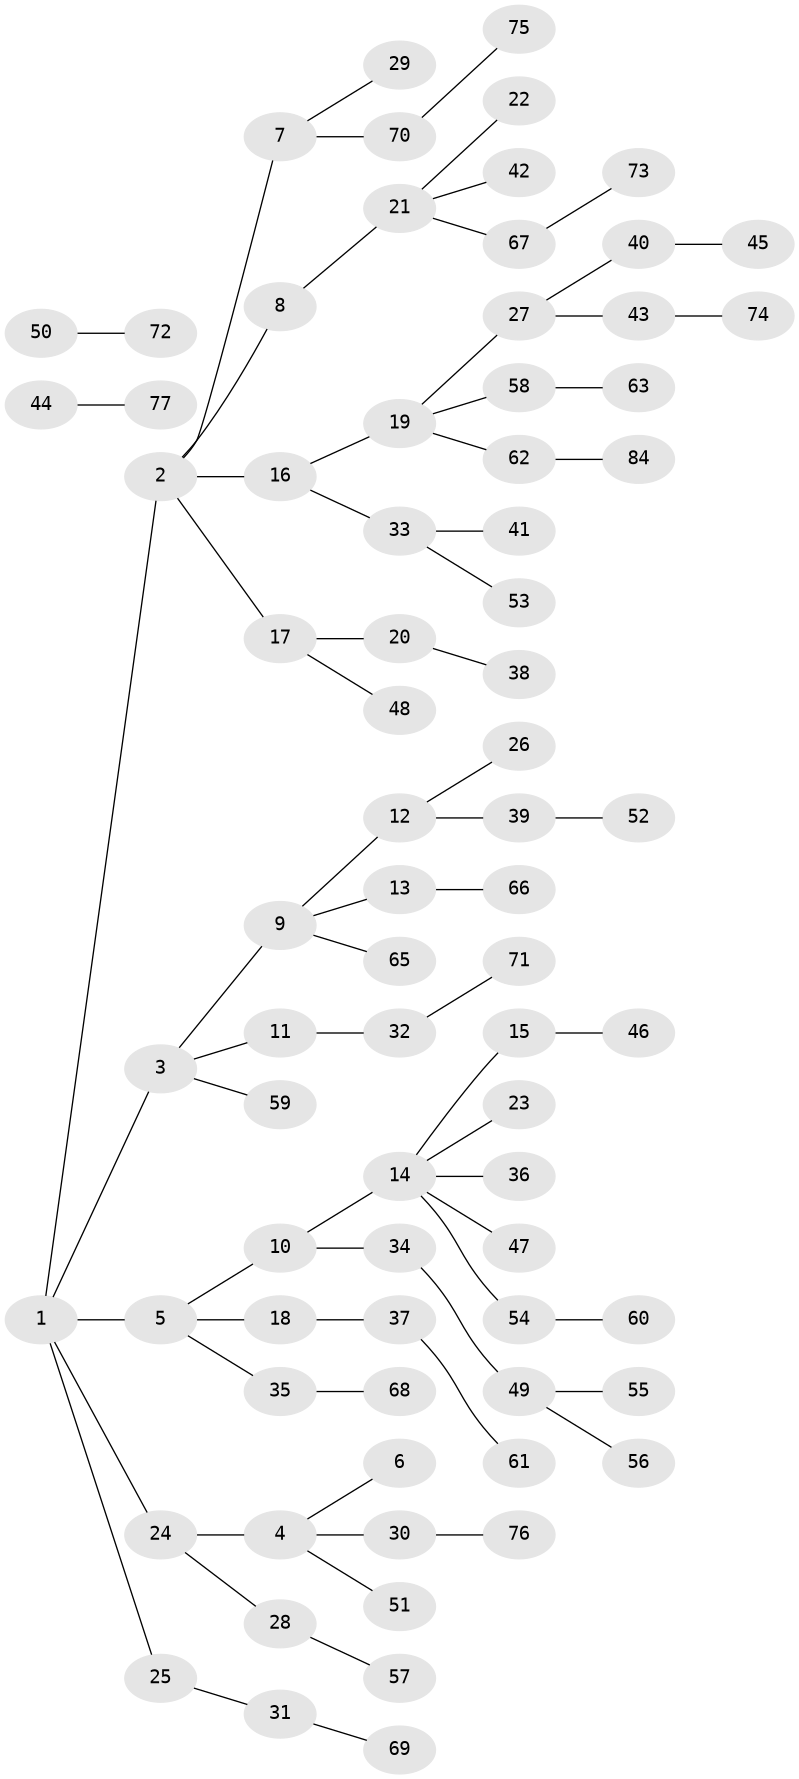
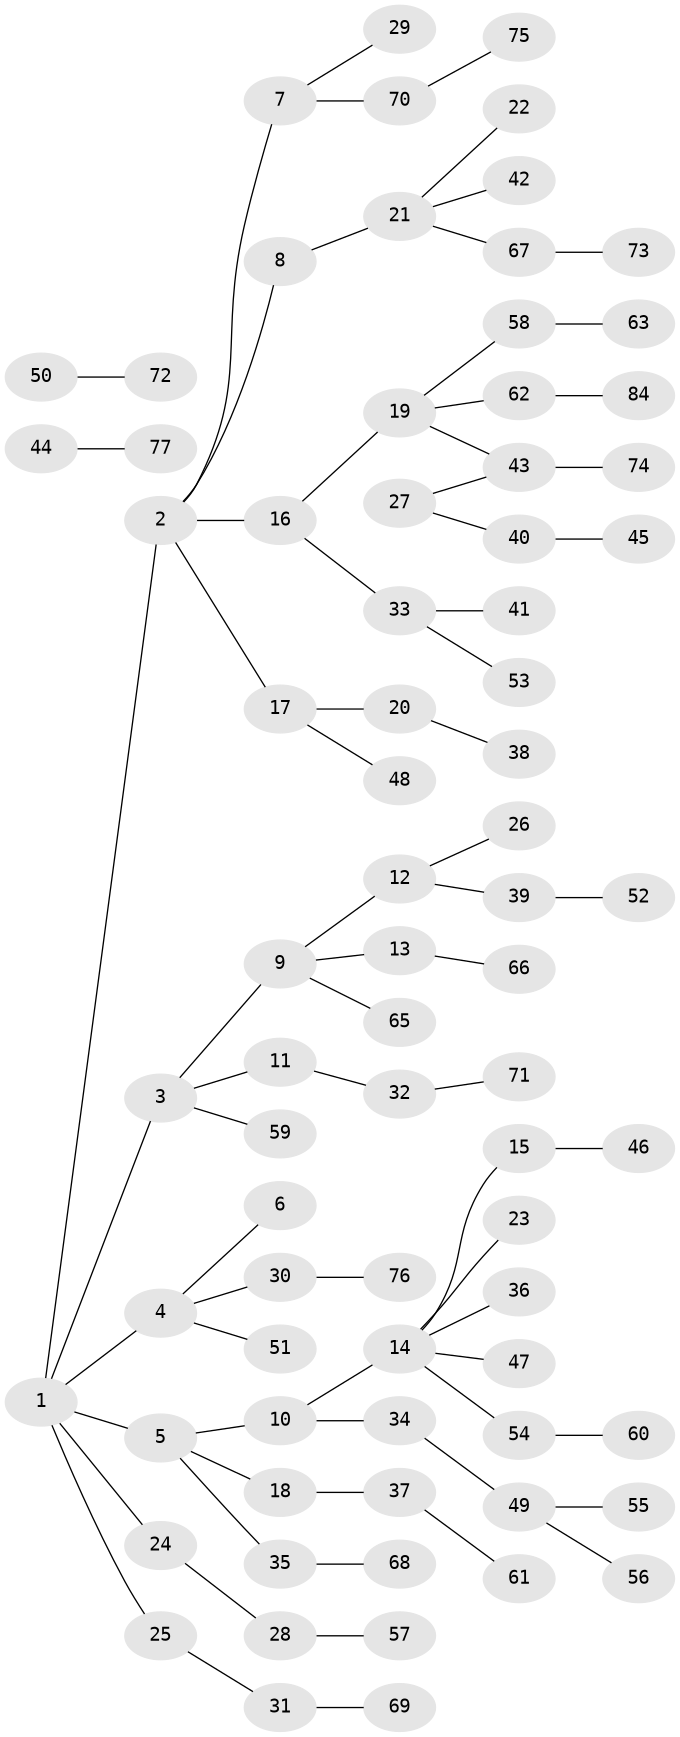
(460, 370) -> (460, 440)
(221, 1535) -> (101, 1358)
